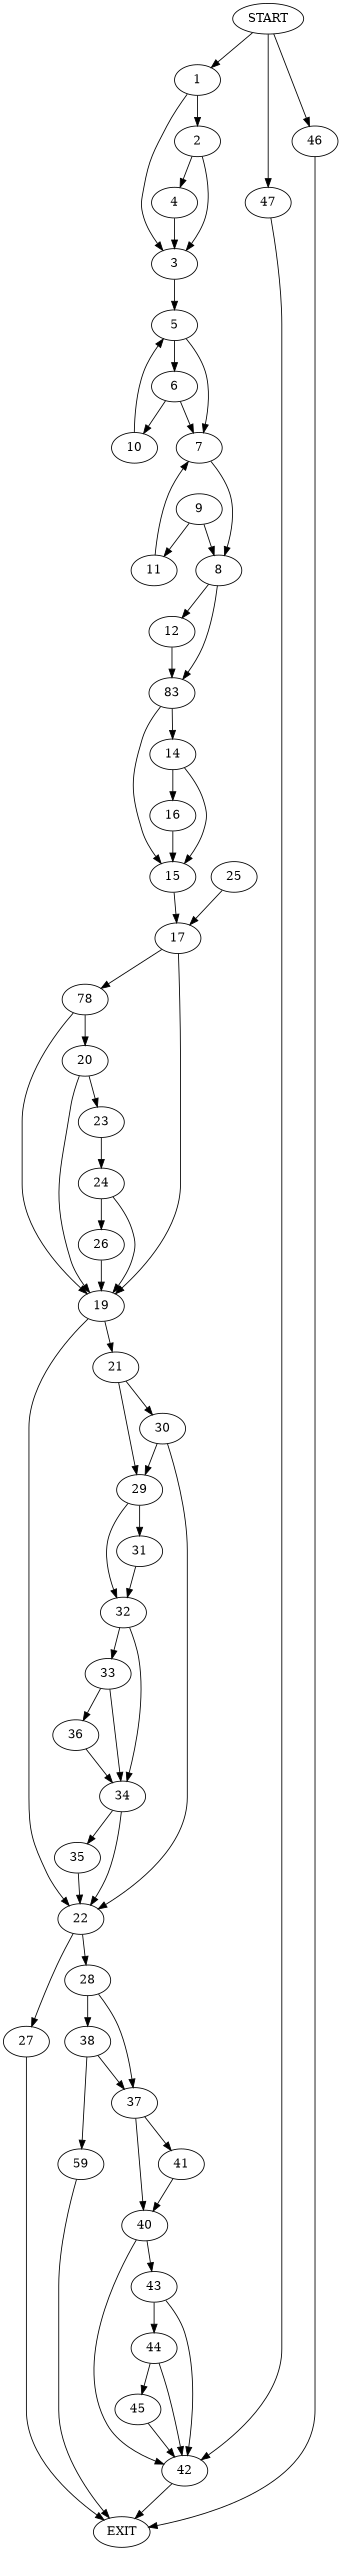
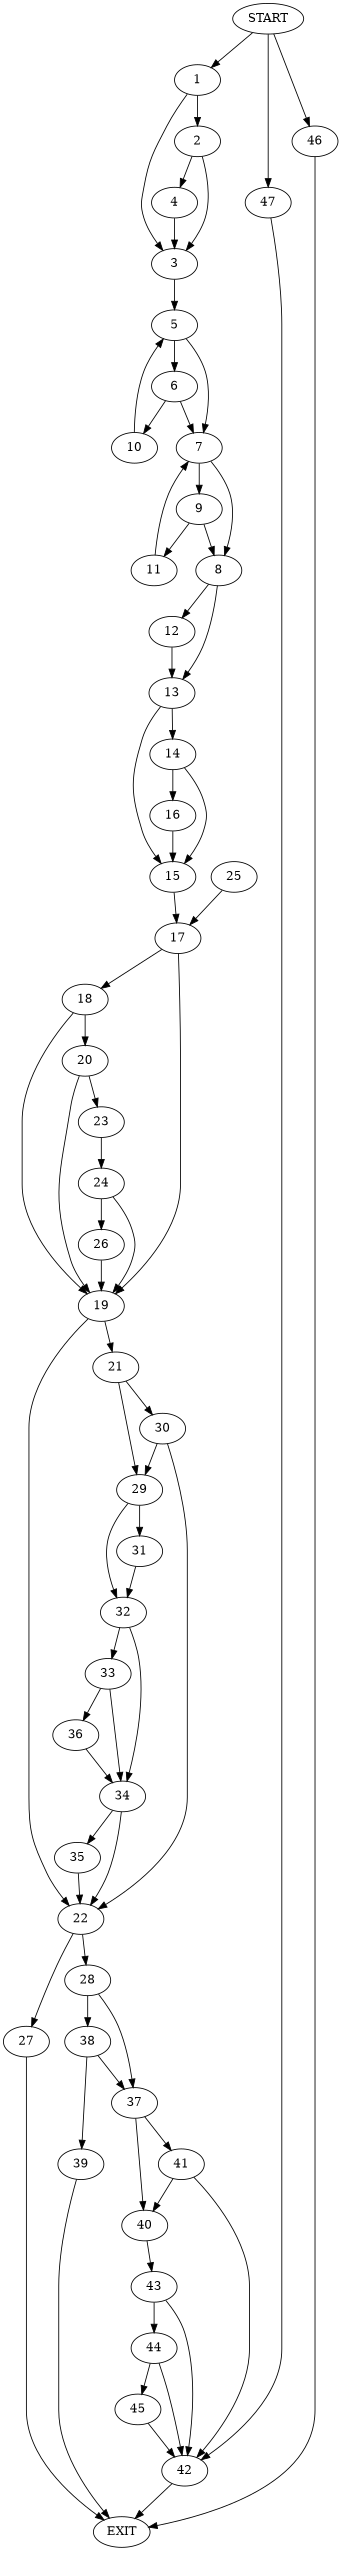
none -> (199, 474)
(172, 693) -> (172, 693)
(85, 1000) -> (85, 1000)
(81, 2164) -> (81, 2164)
(95, 2360) -> (249, 2312)
